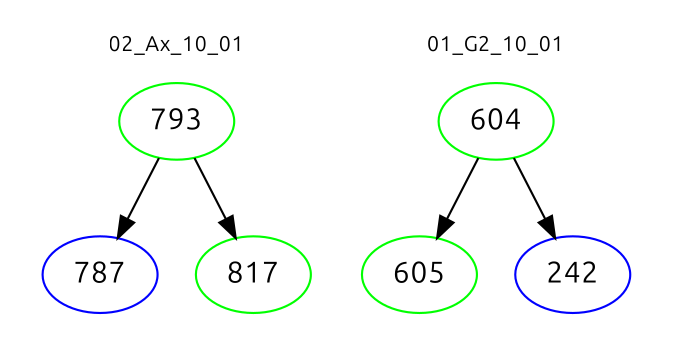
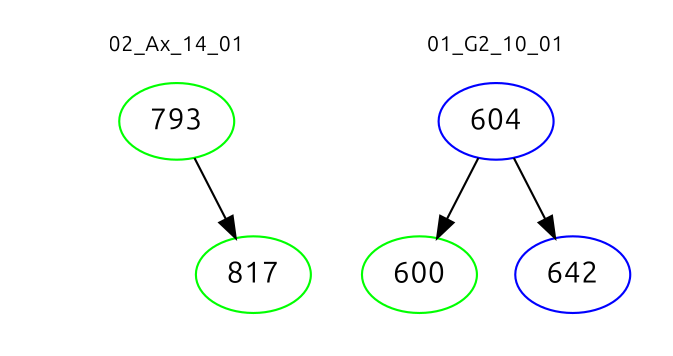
(177, 46) -> (177, 46)
(496, 121) -> (496, 121)
(100, 275) -> none
(419, 275) -> (419, 275)
(573, 275) -> (573, 275)
